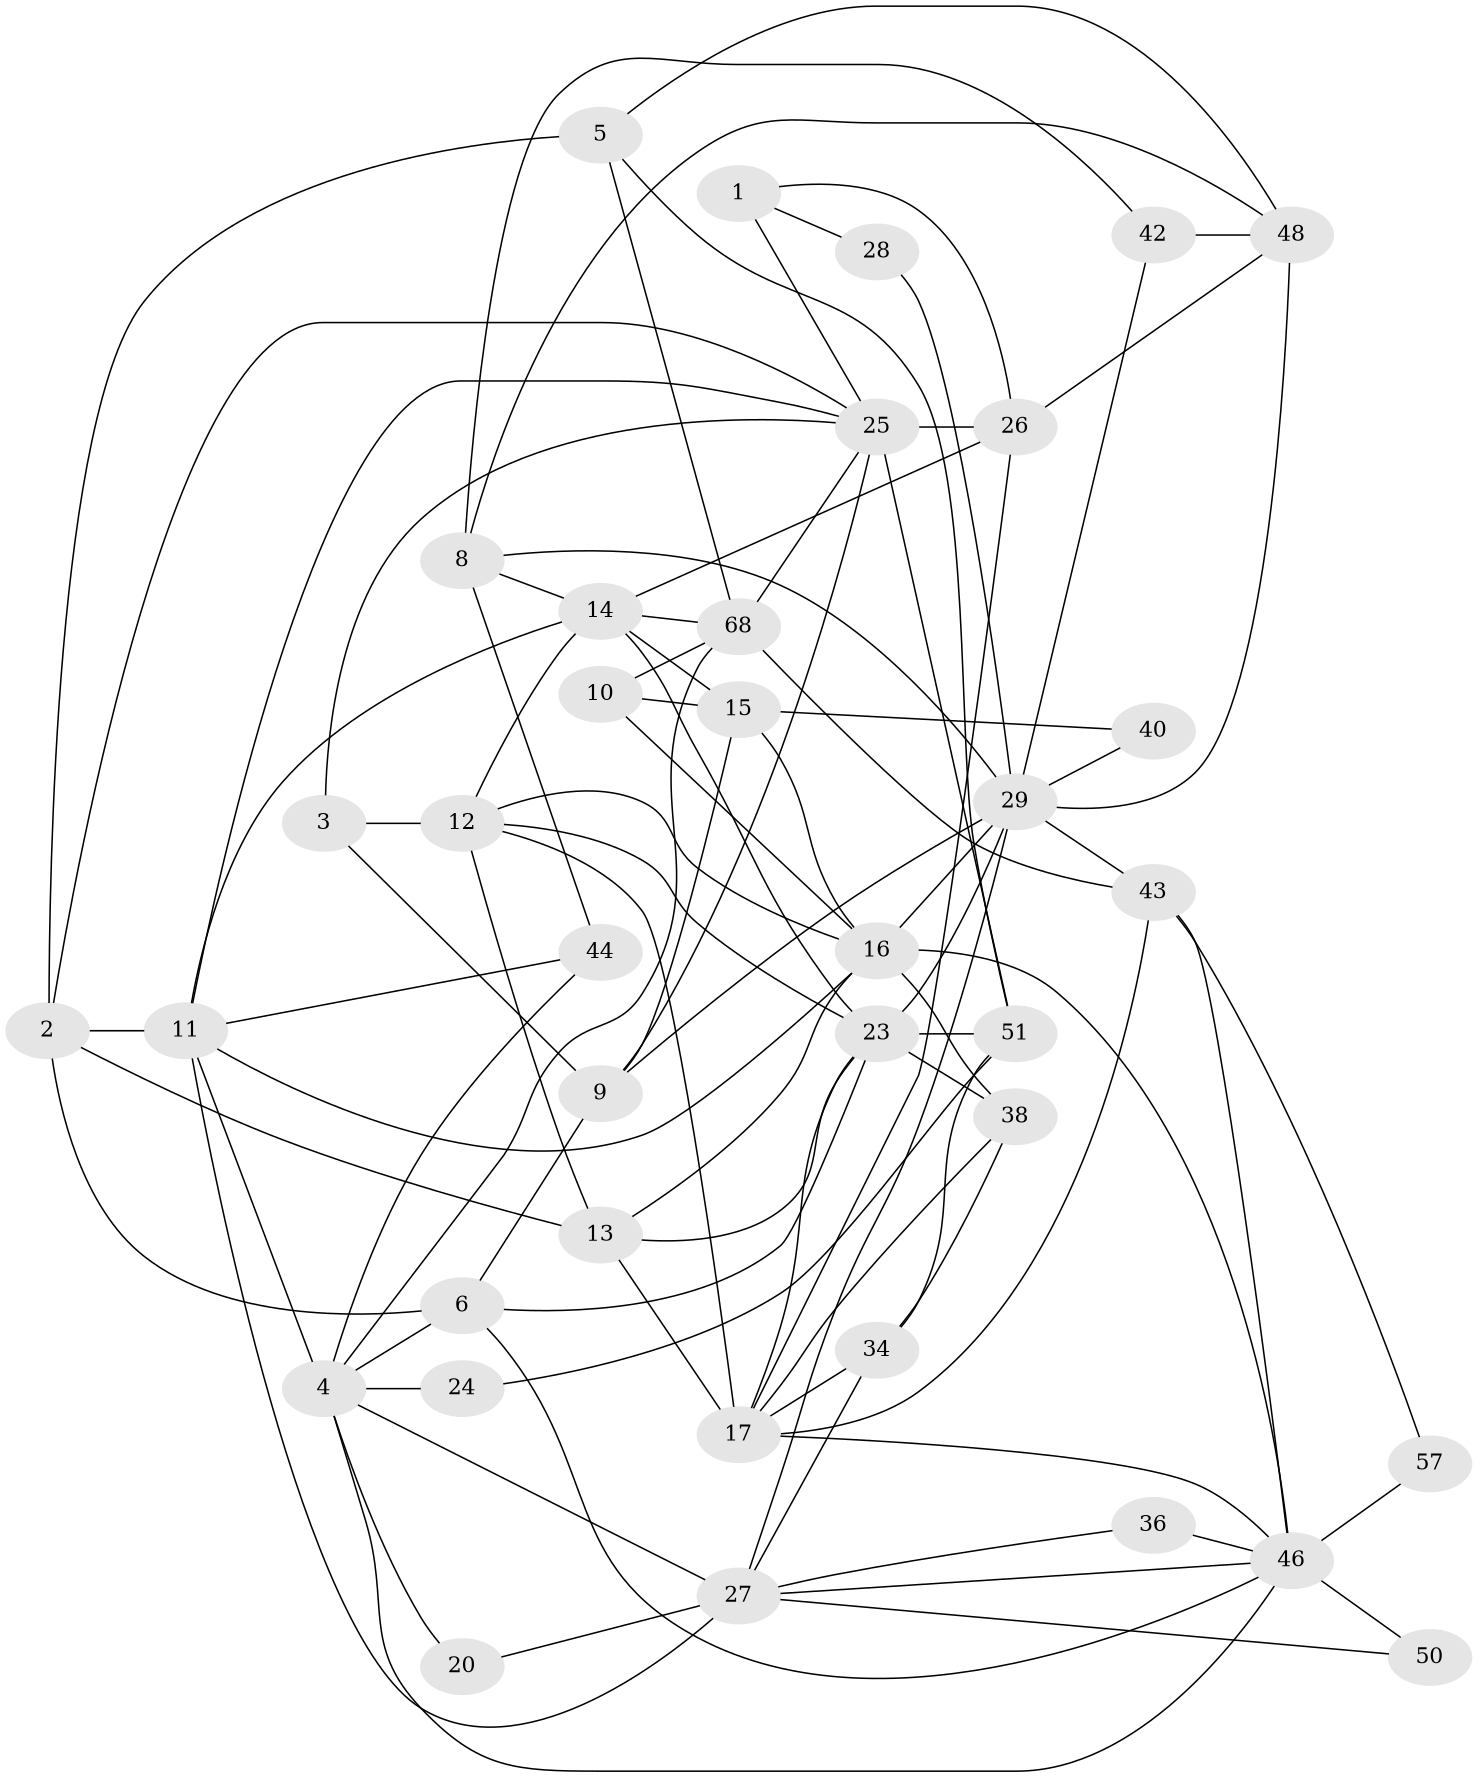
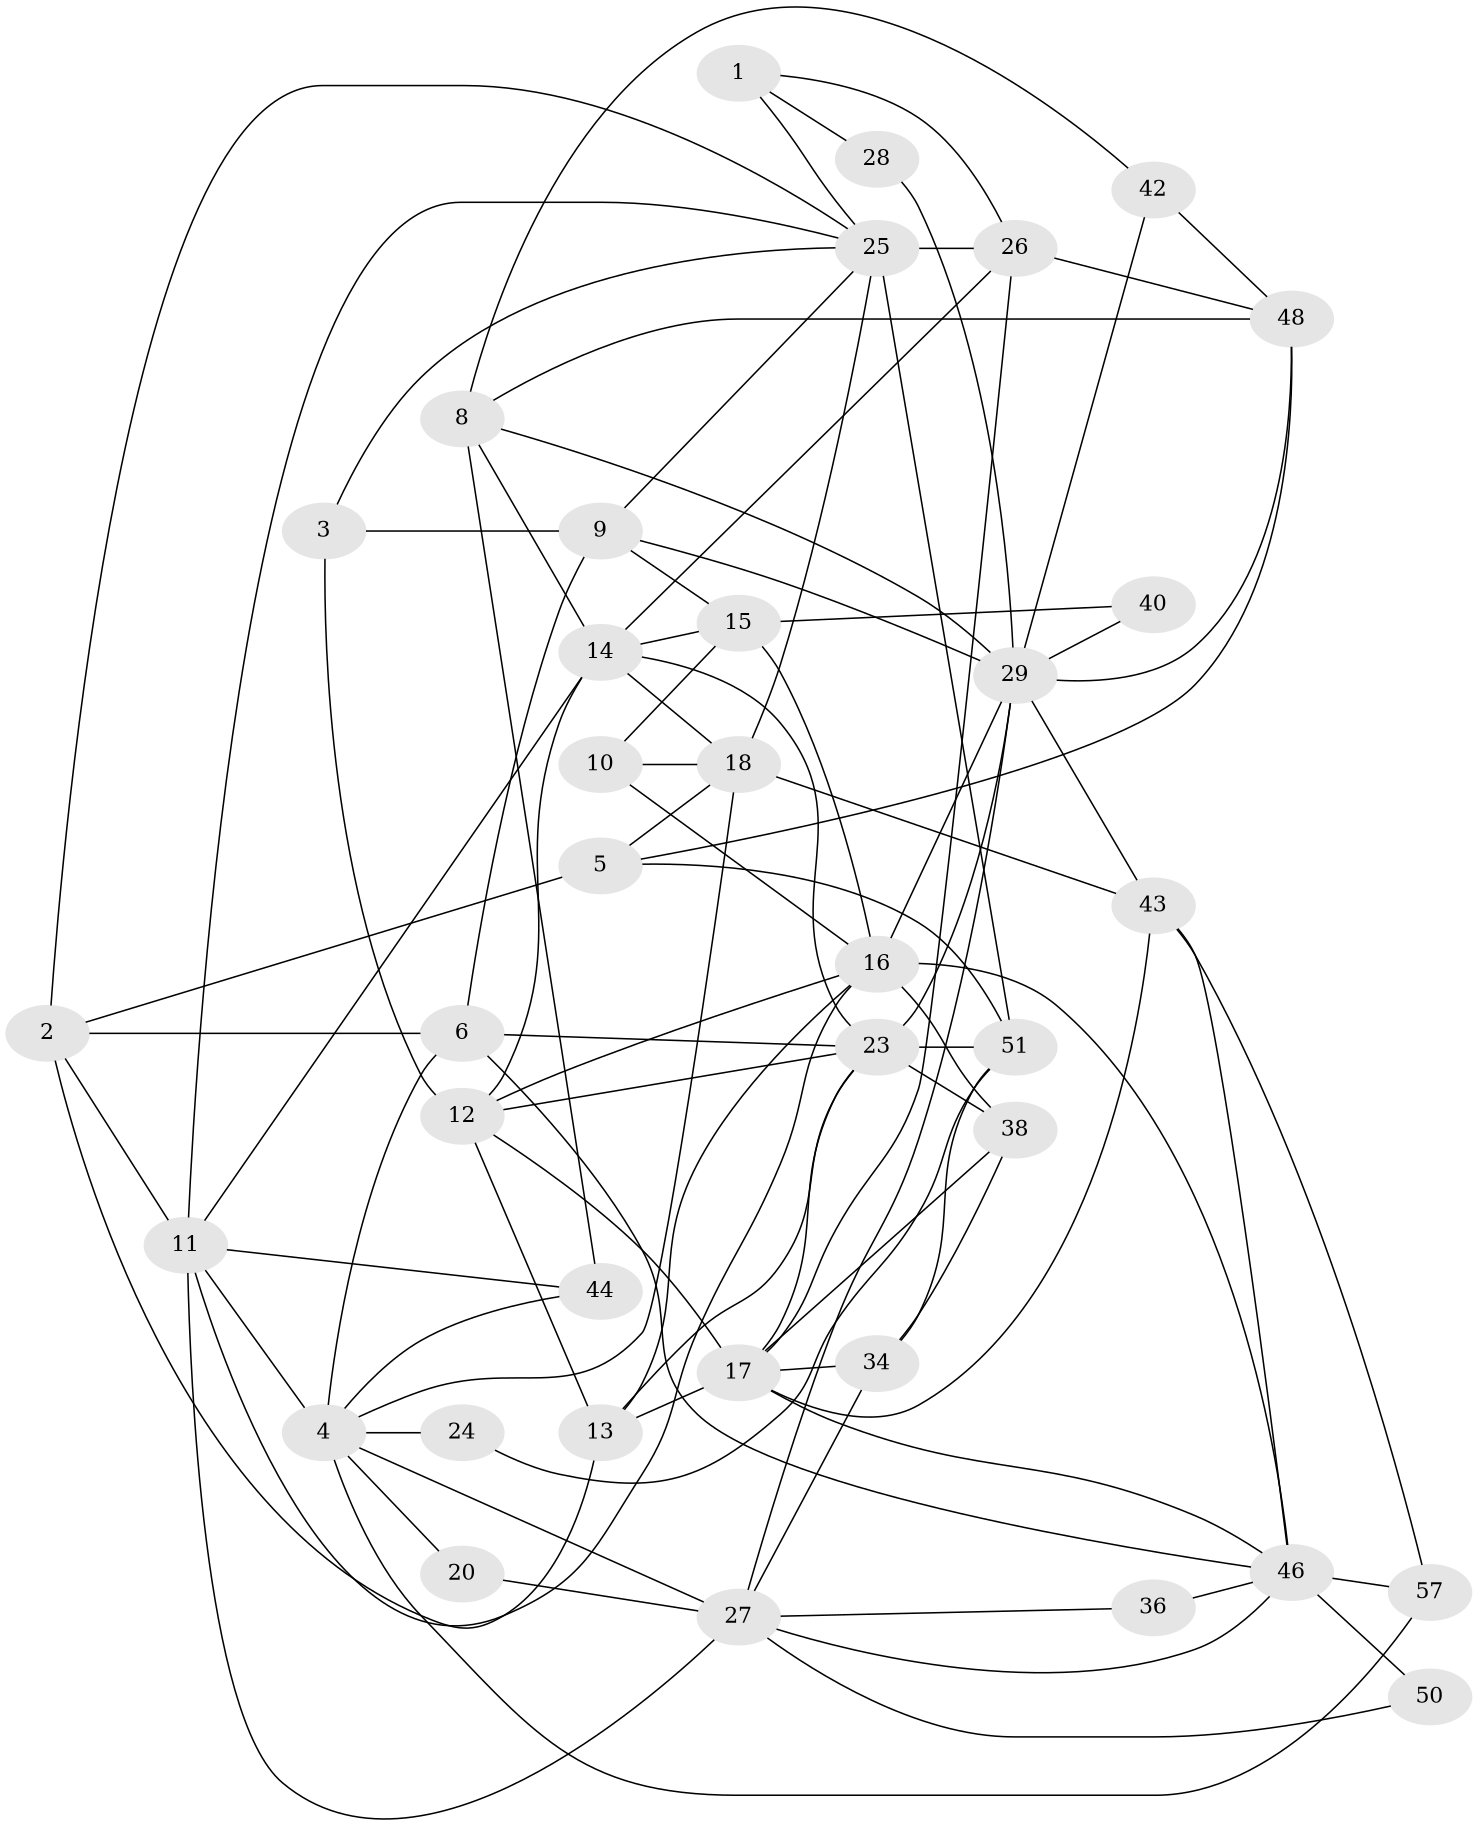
(739, 627) -> (739, 765)
(719, 1771) -> (828, 1795)
